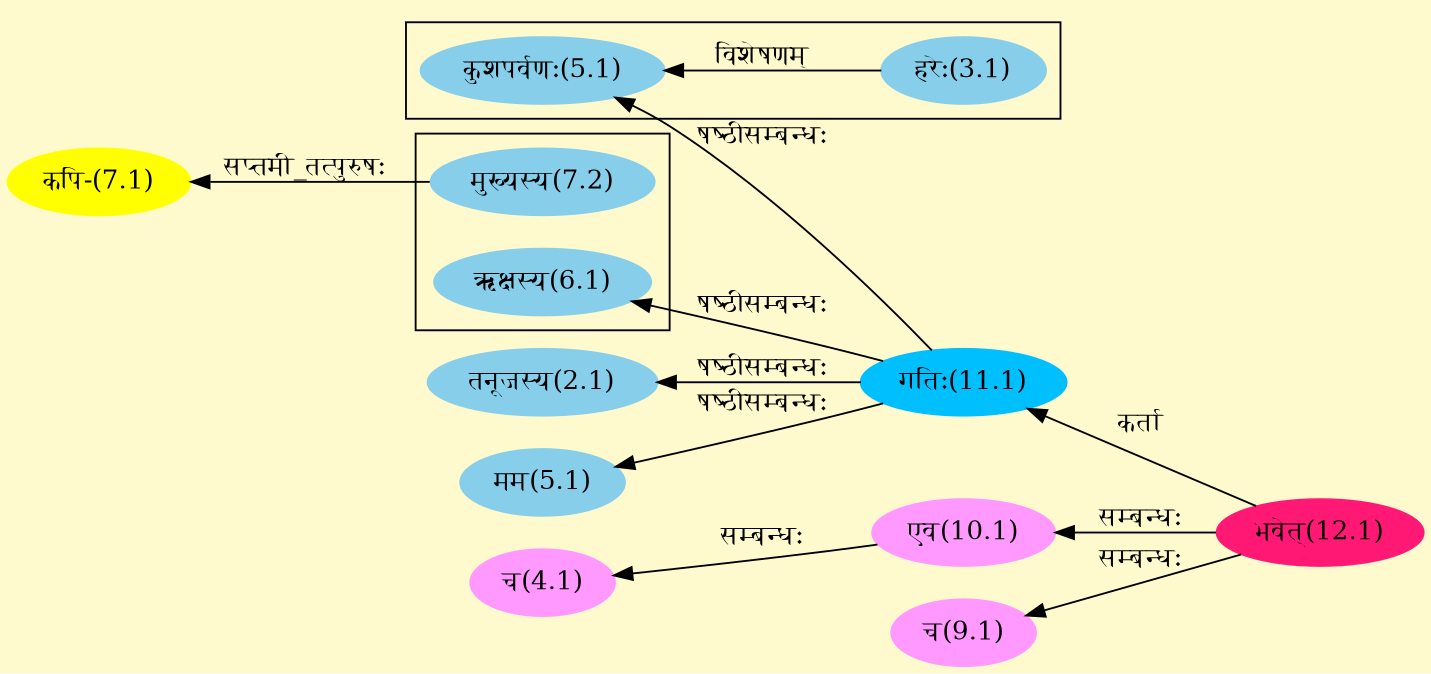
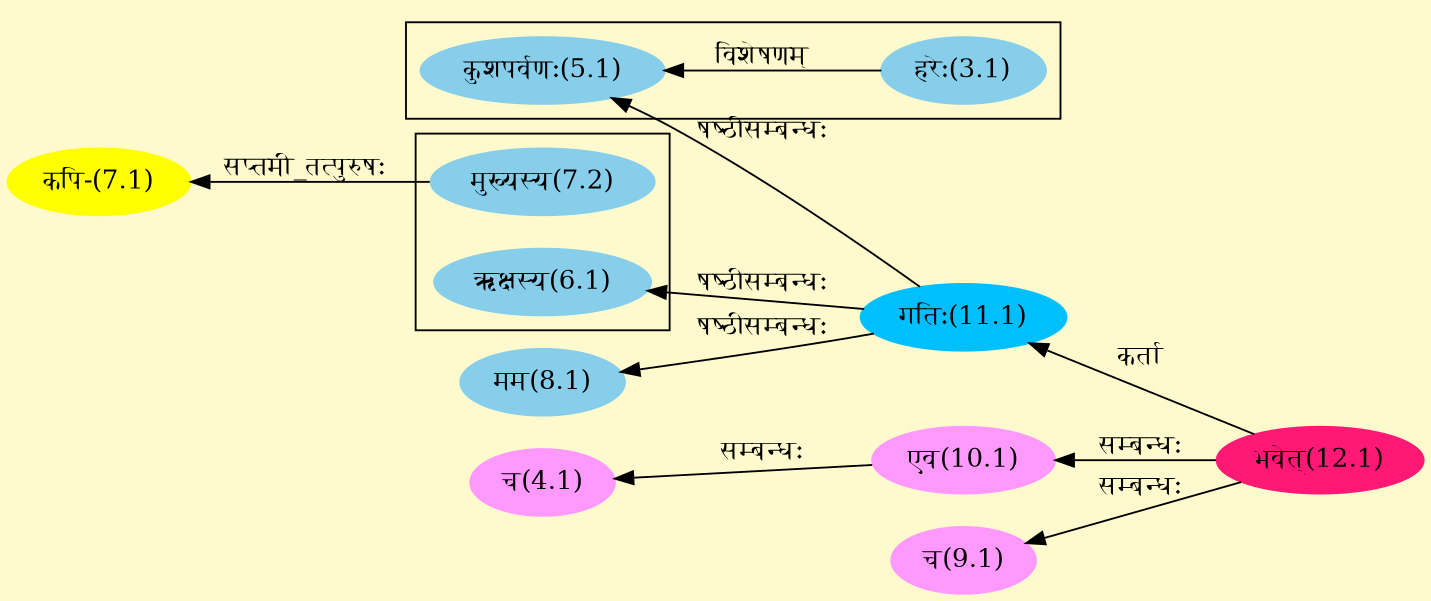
(543, 382) -> none
(543, 482) -> (543, 382)
